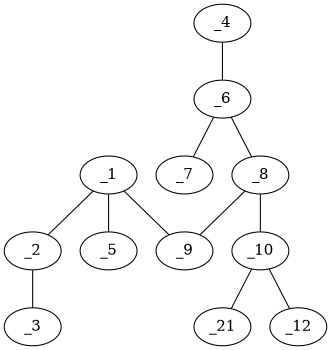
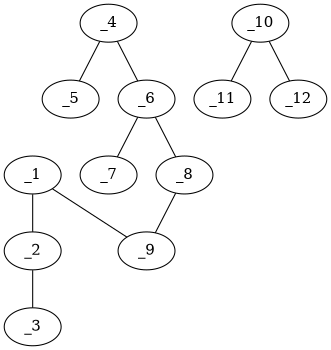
(109, 213) -> (90, 61)
(260, 213) -> none
(222, 327) -> (222, 99)
